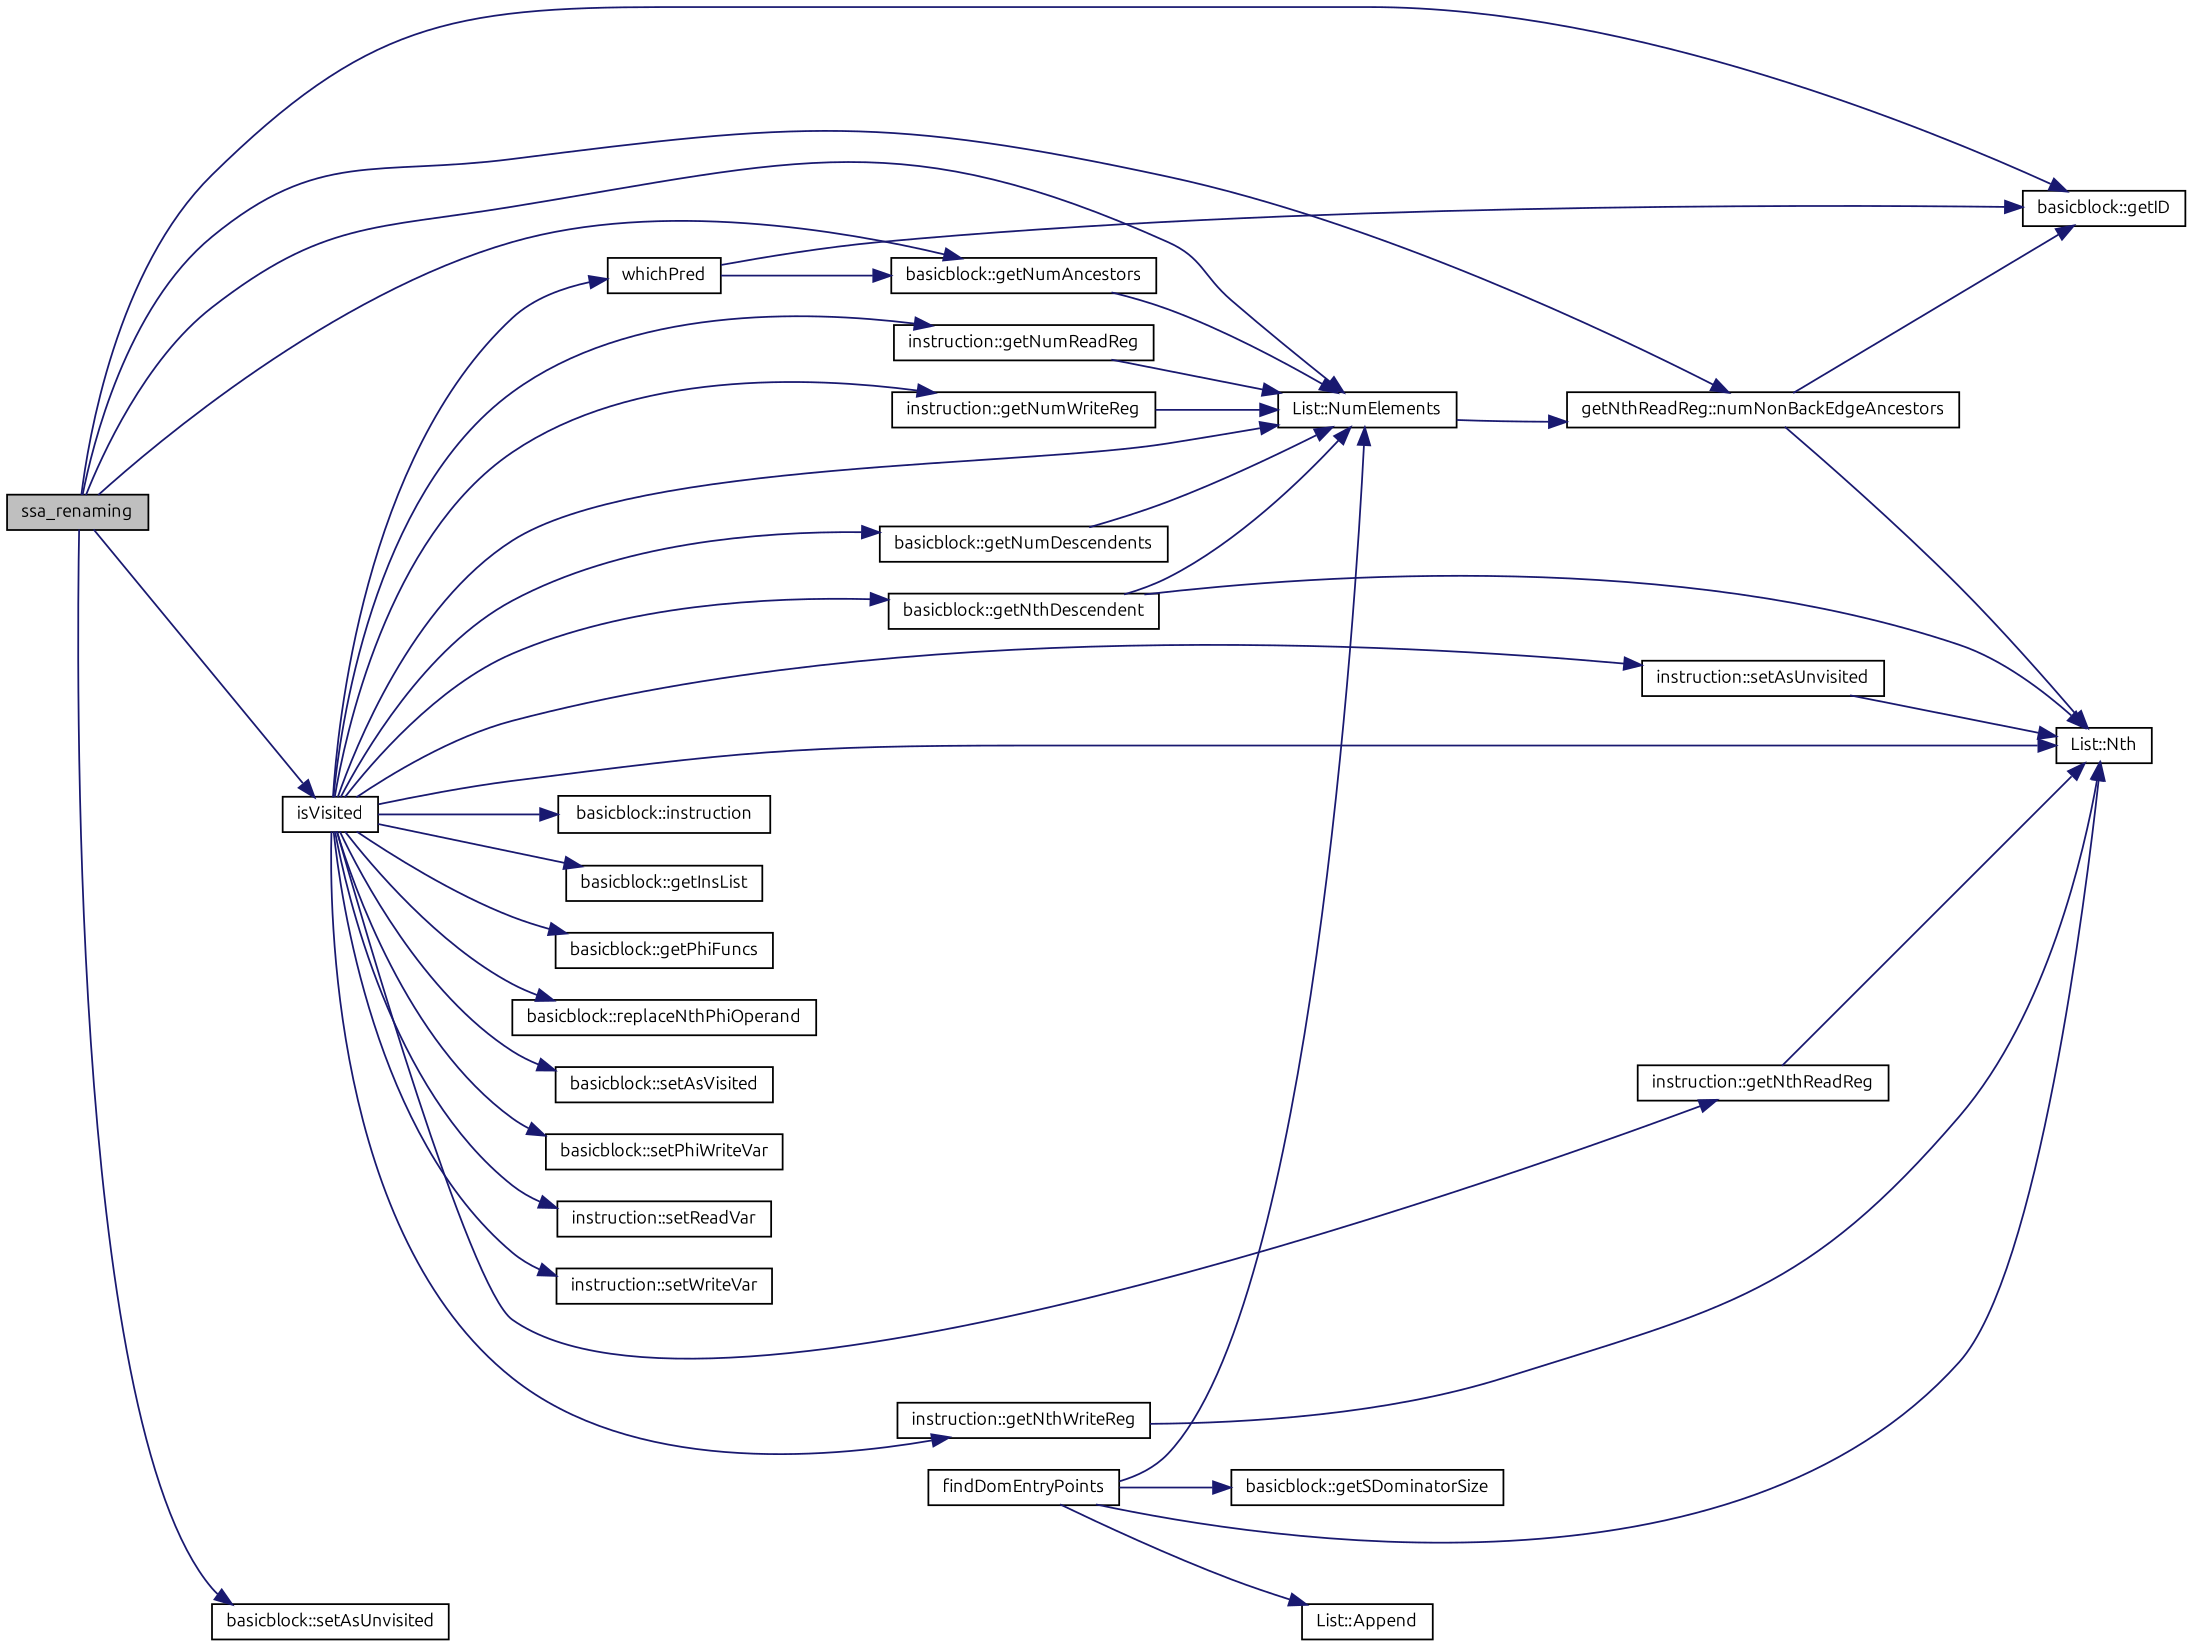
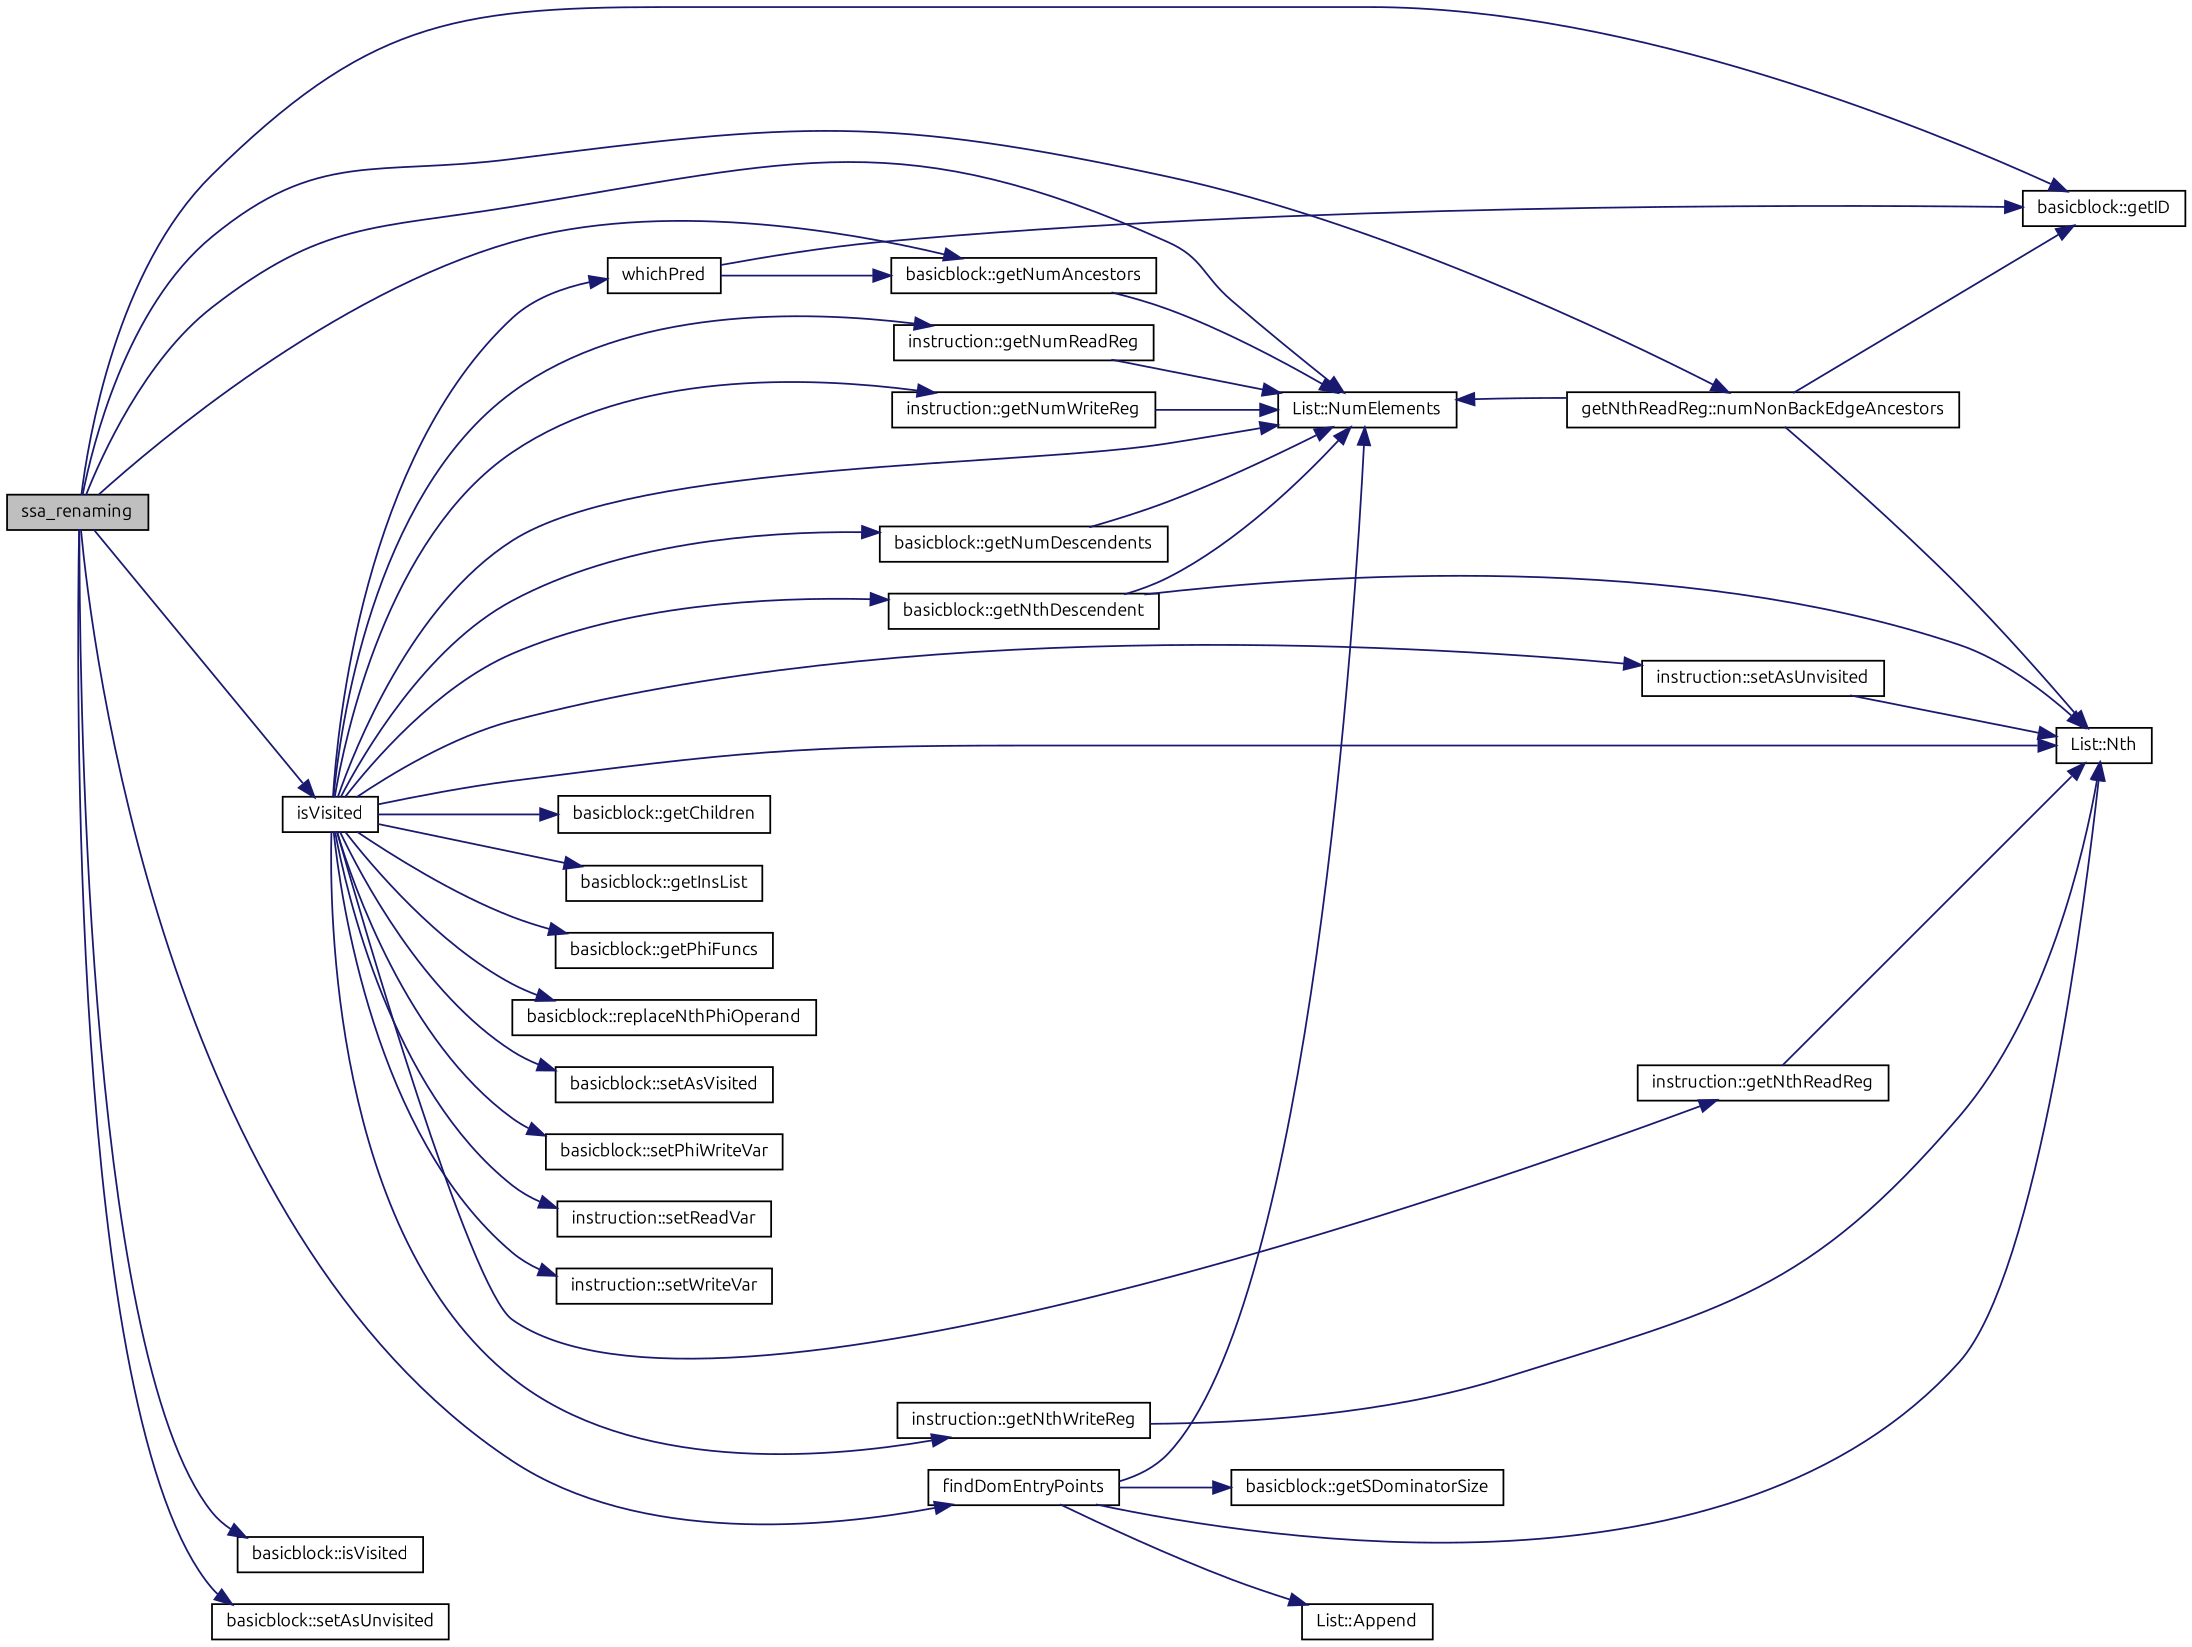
(1503, 421) -> (1521, 398)
(664, 814) -> (664, 814)
none -> (301, 1236)
none -> (330, 1555)
